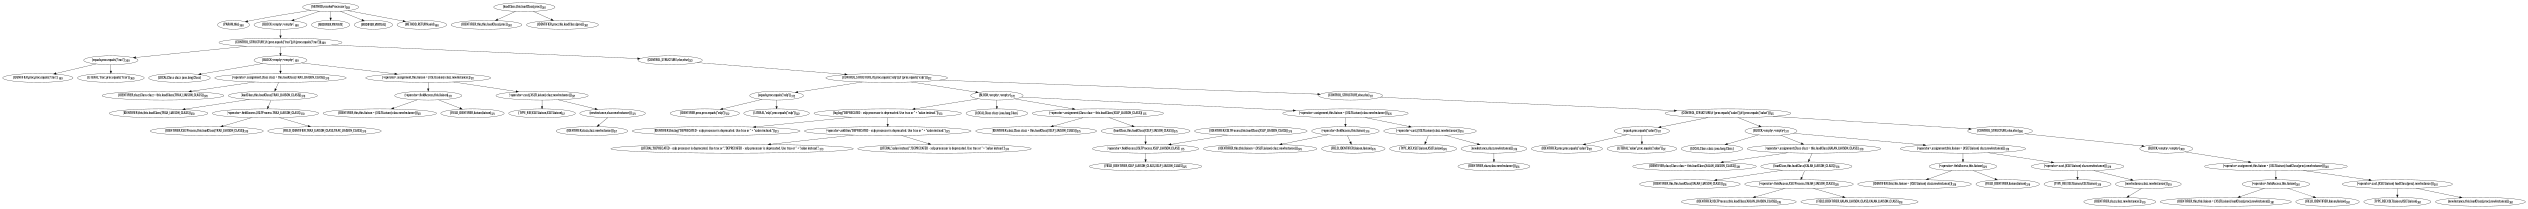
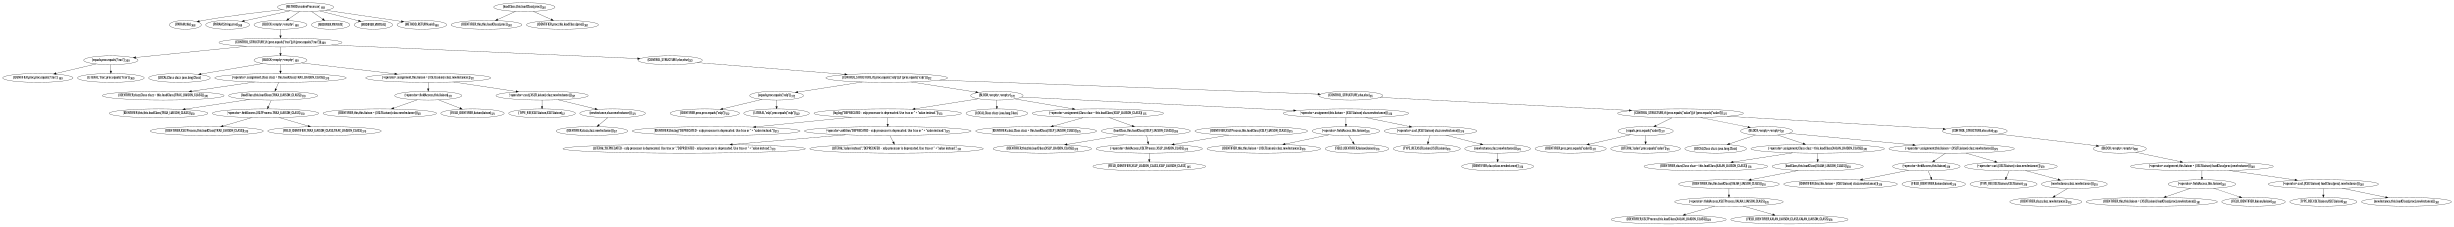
(348, 7) -> (323, 7)
none -> (228, 25)
(1176, 131) -> (1176, 131)
none -> (1042, 149)
(1185, 166) -> (1189, 166)
(1803, 174) -> (1729, 192)
